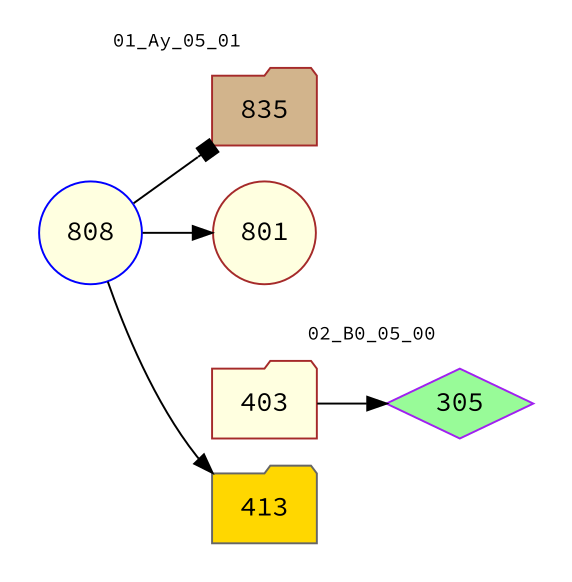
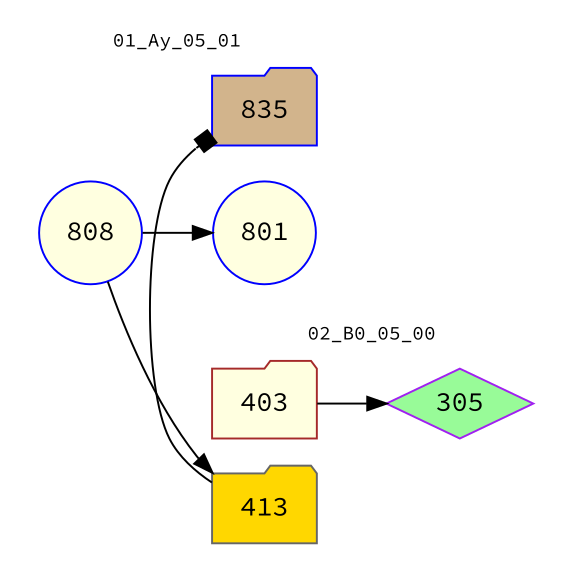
(264, 111) -> (264, 111)
(166, 180) -> (150, 320)
(264, 233) -> (264, 233)
